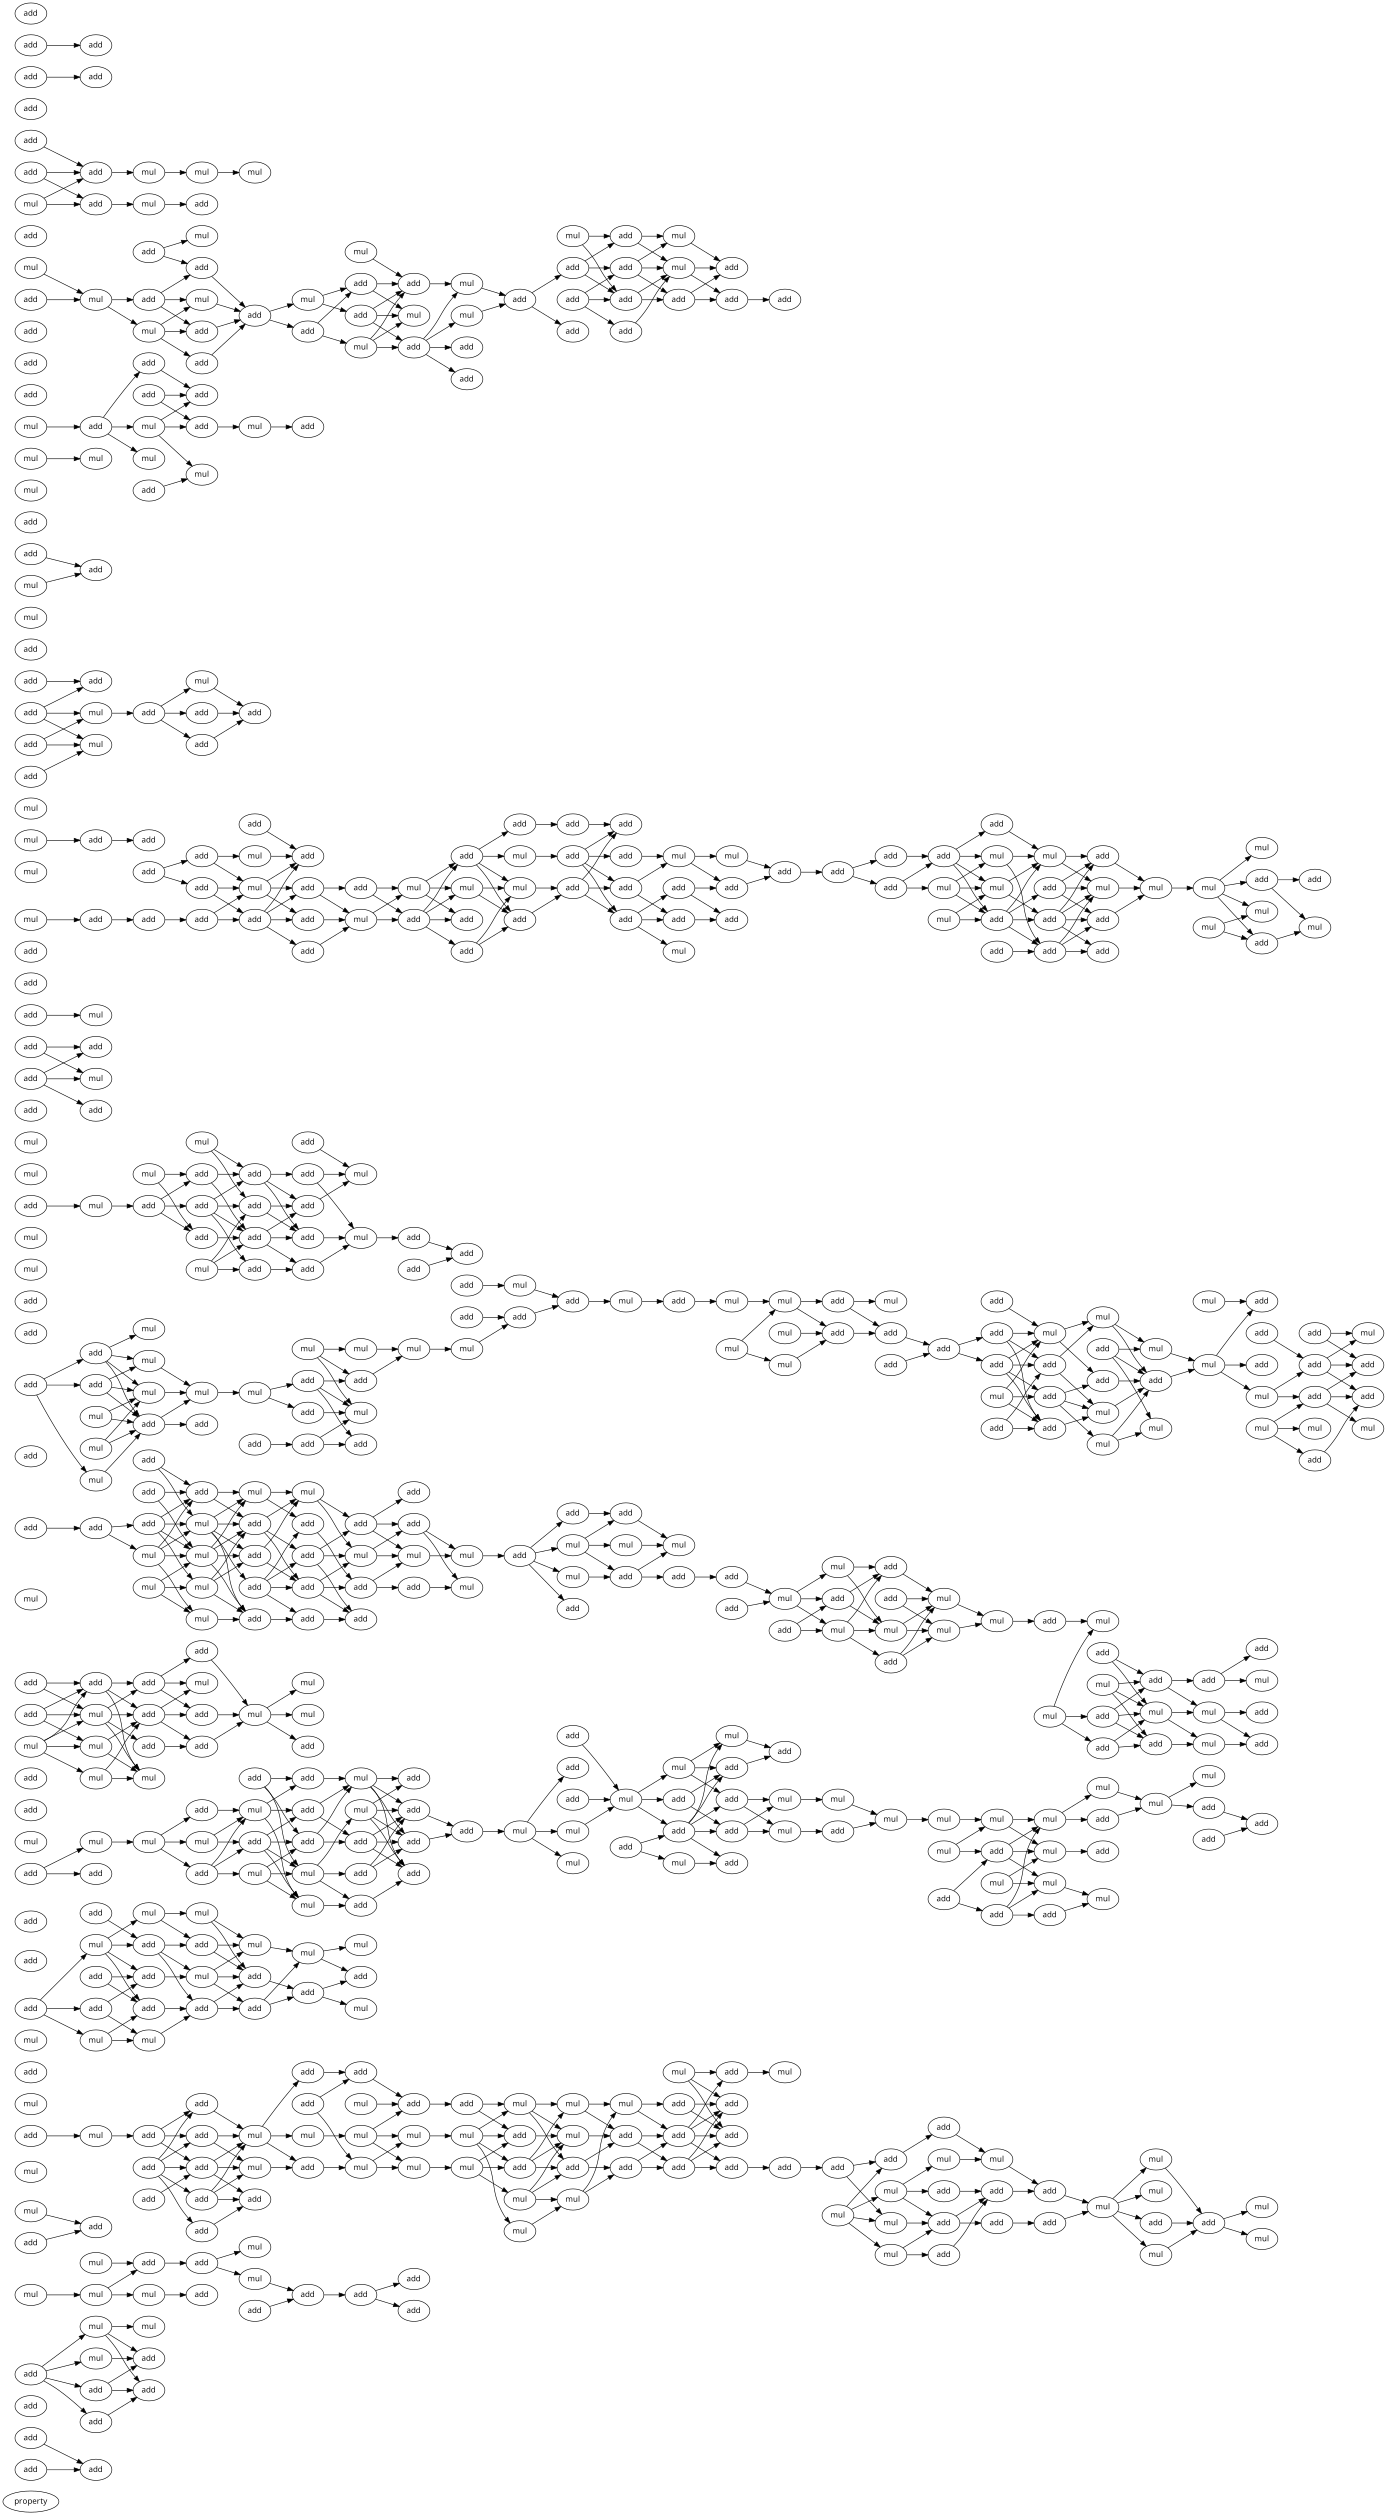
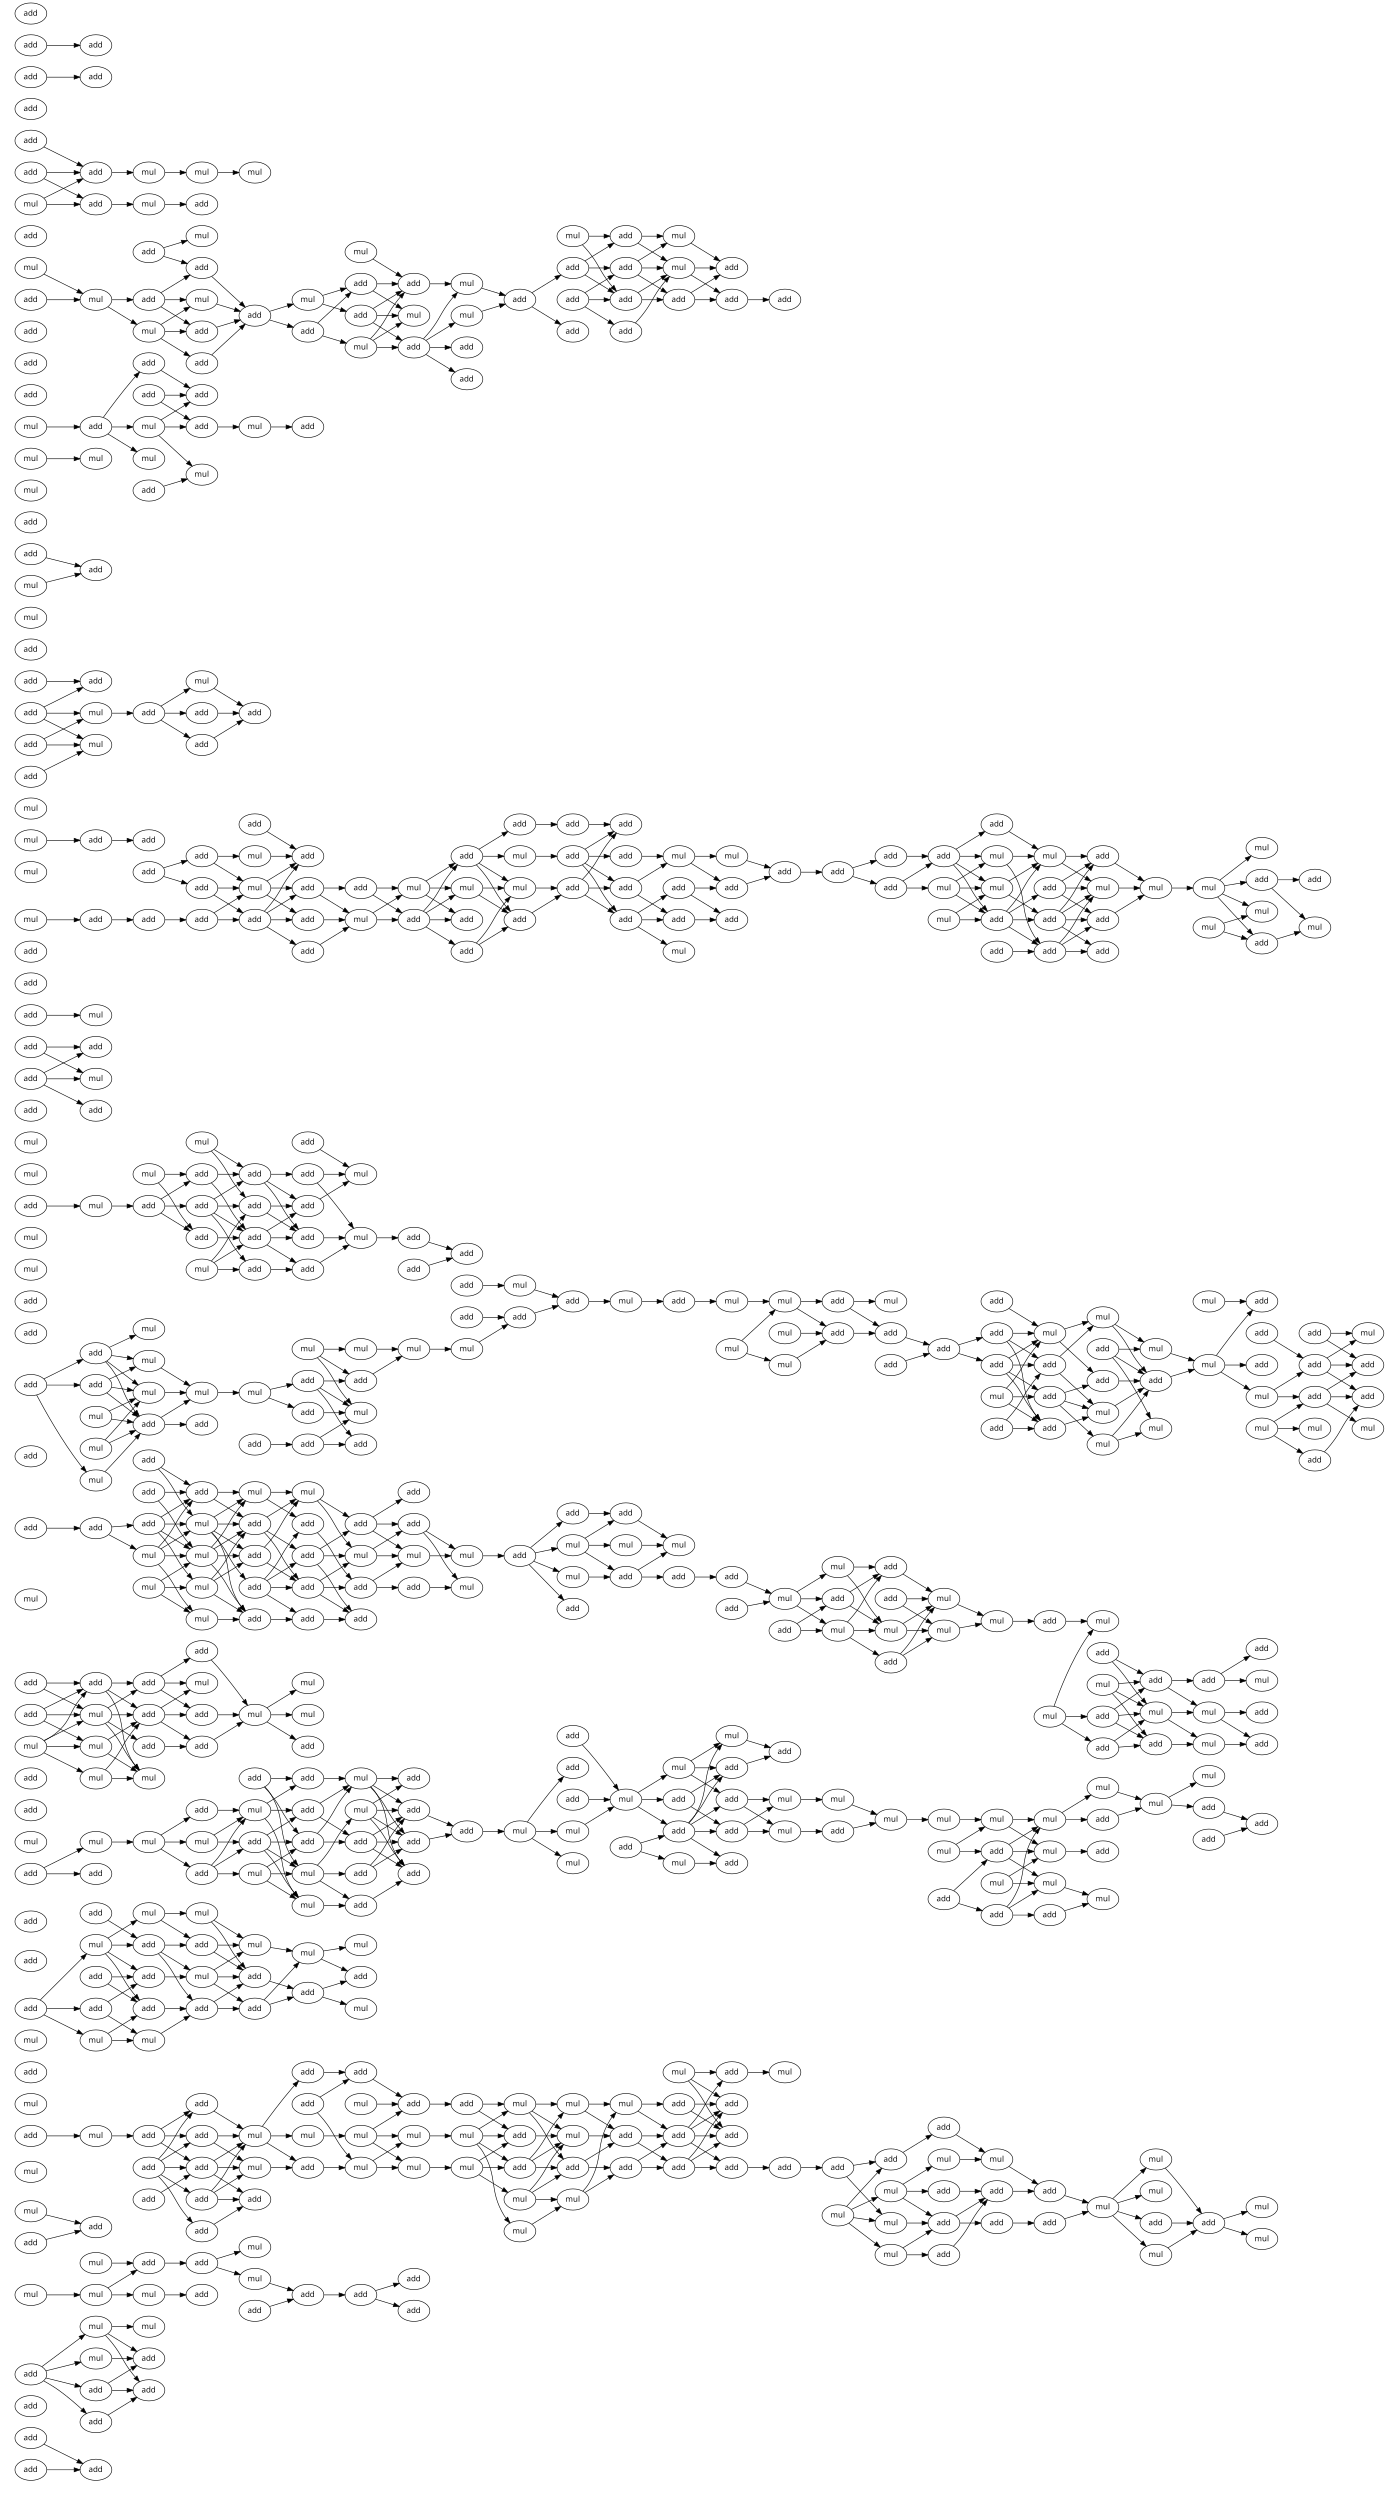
(31, 2502) -> none
